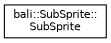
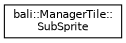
(55, 21) -> (63, 21)
